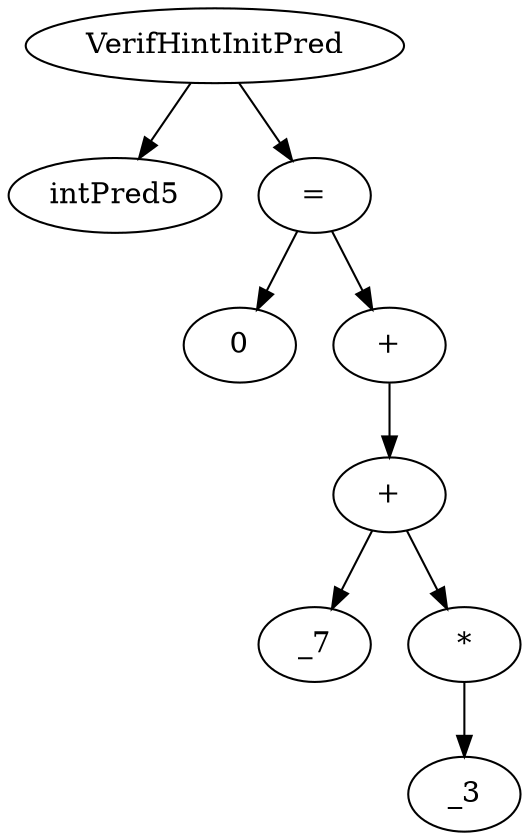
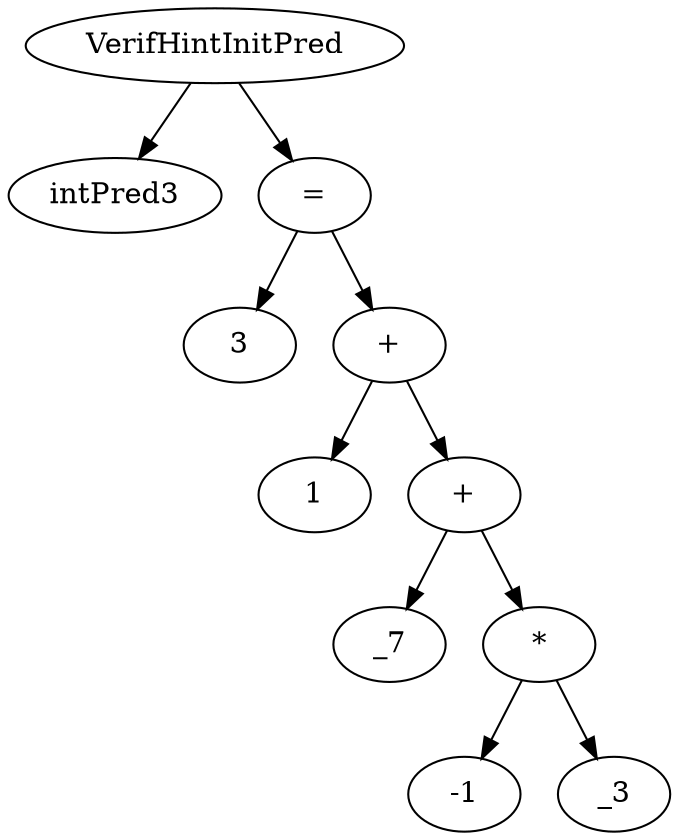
(115, 195) -> (115, 195)
(240, 345) -> (240, 345)
none -> (315, 495)
none -> (464, 794)
